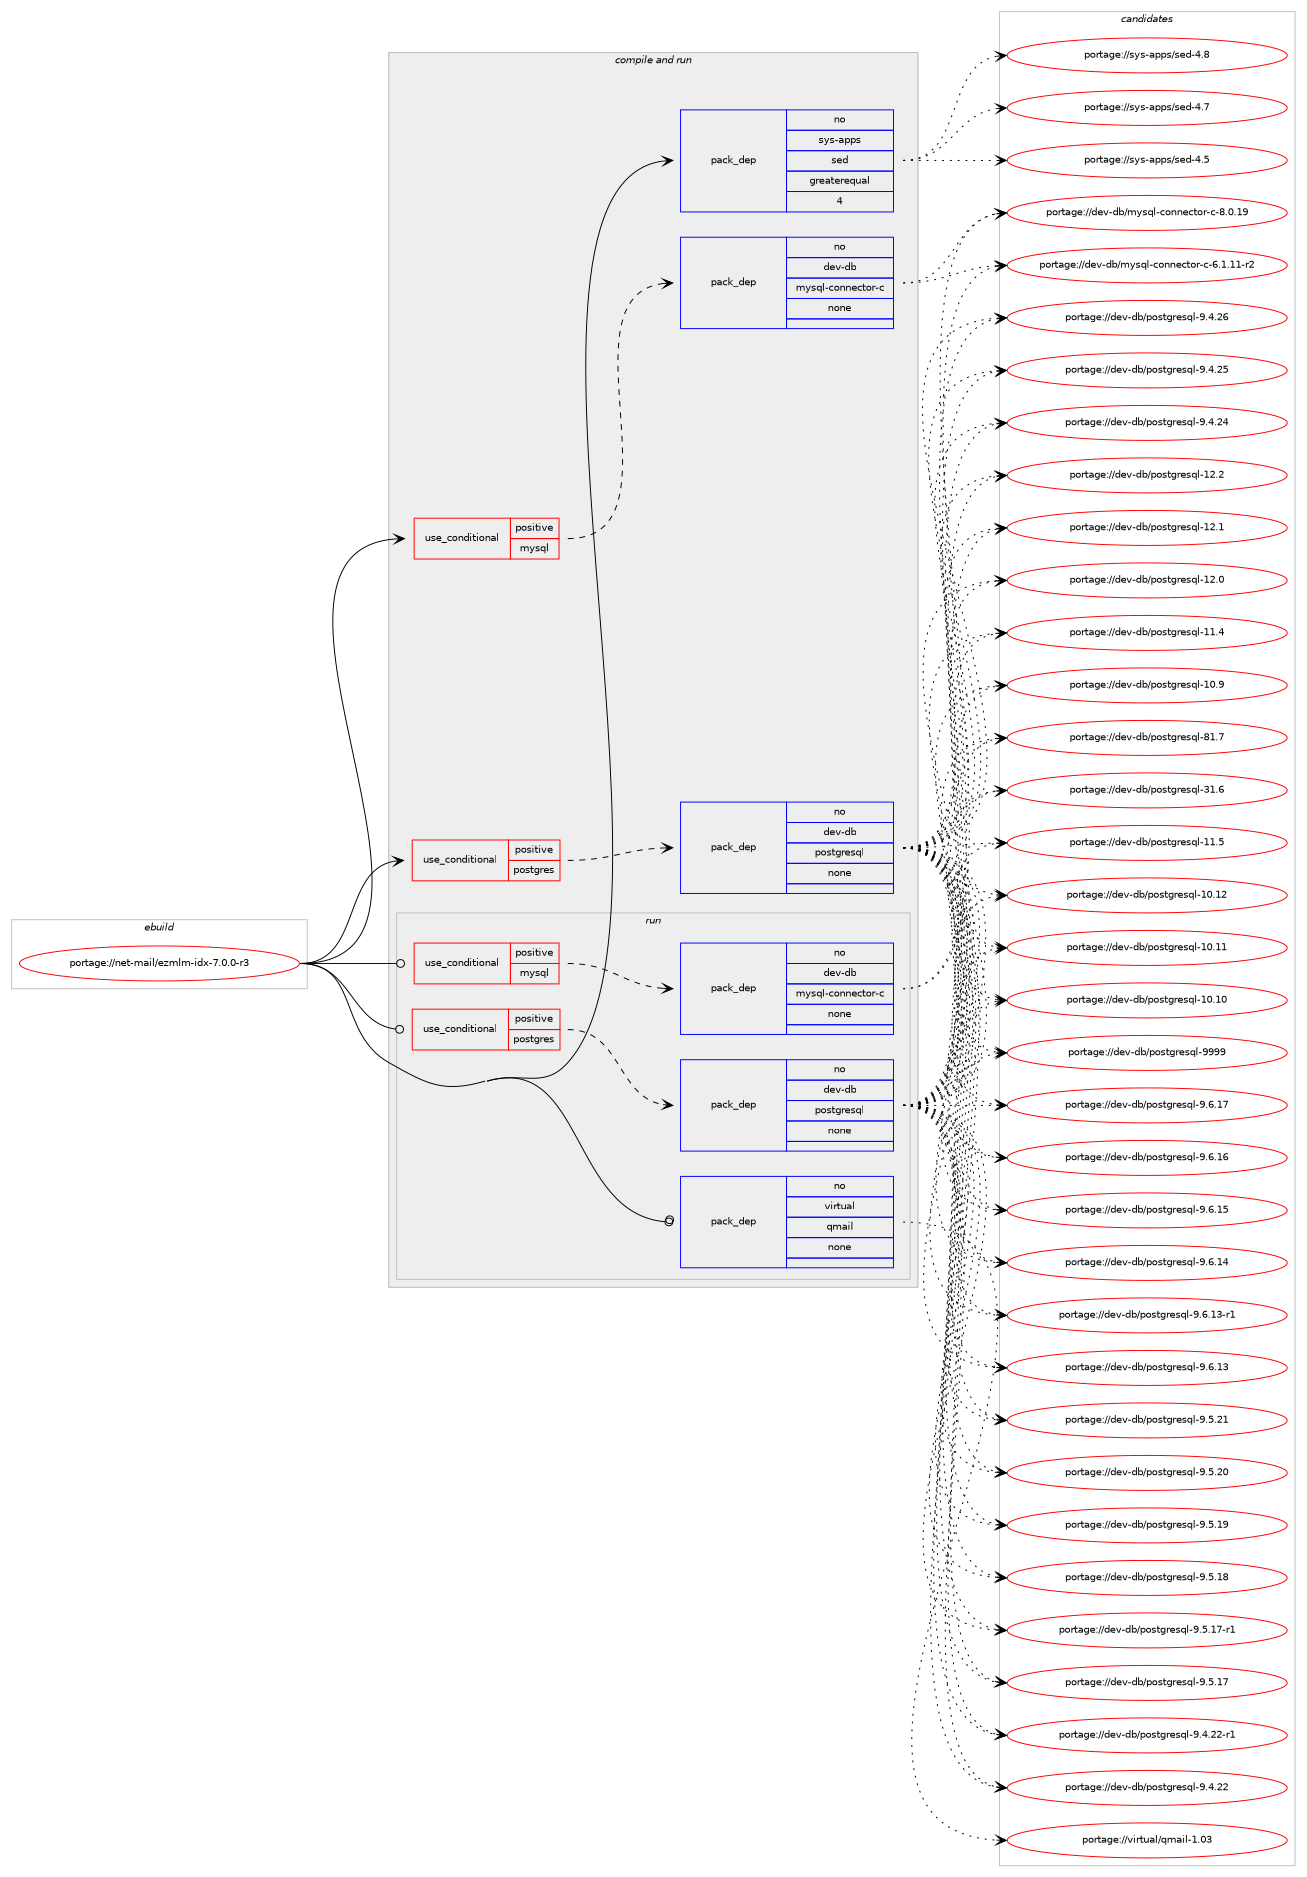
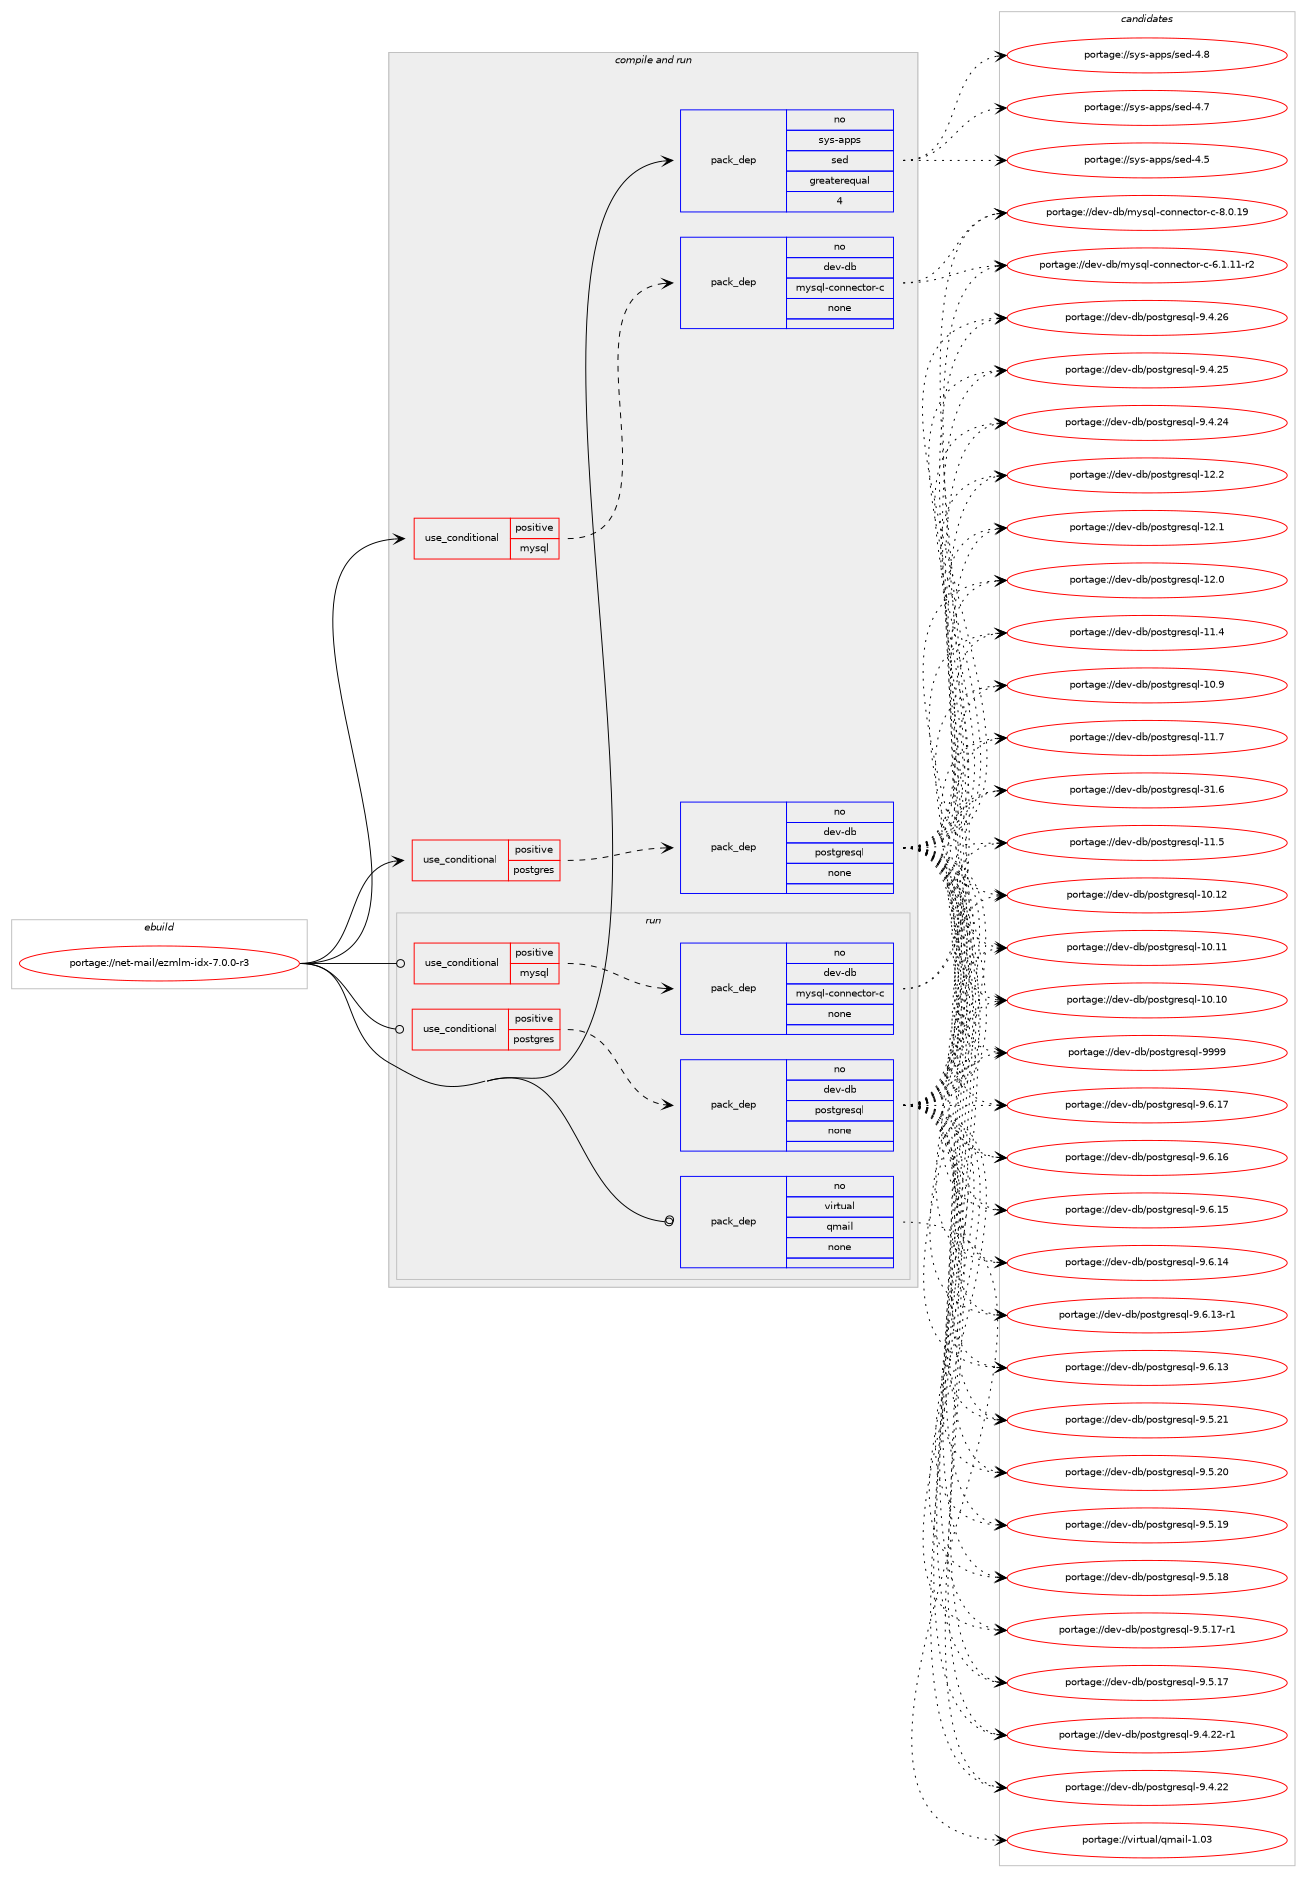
(1147, 738) -> (1147, 738)
